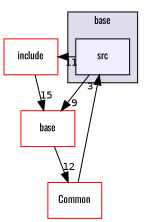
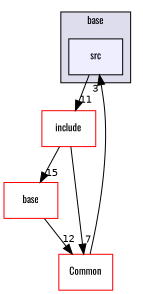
(78, 89) -> none
none -> (77, 195)
